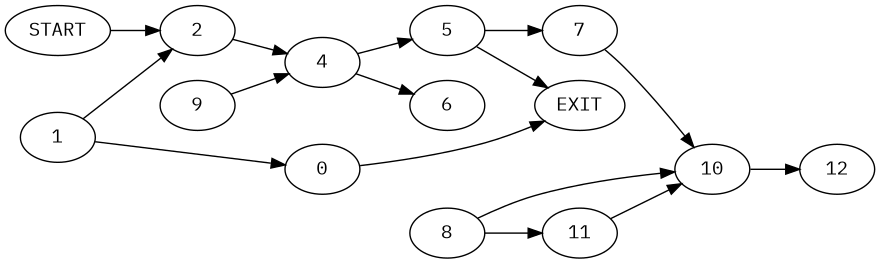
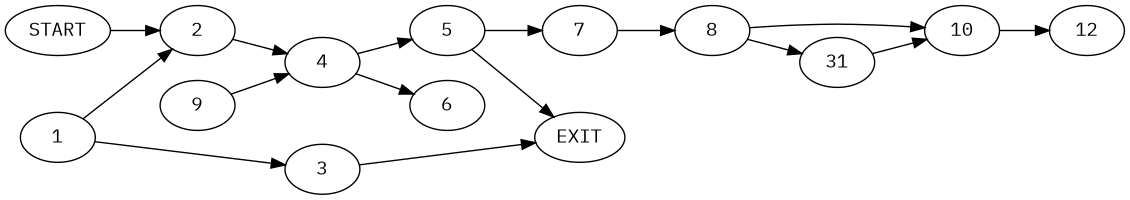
(647, 91) -> (639, 31)
(322, 169) -> (322, 169)
(580, 233) -> (837, 62)
